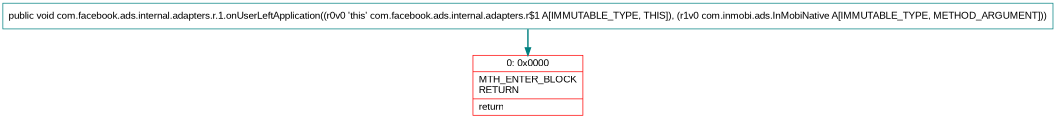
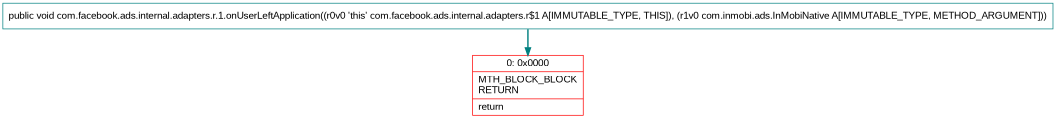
(528, 80) -> (528, 80)
